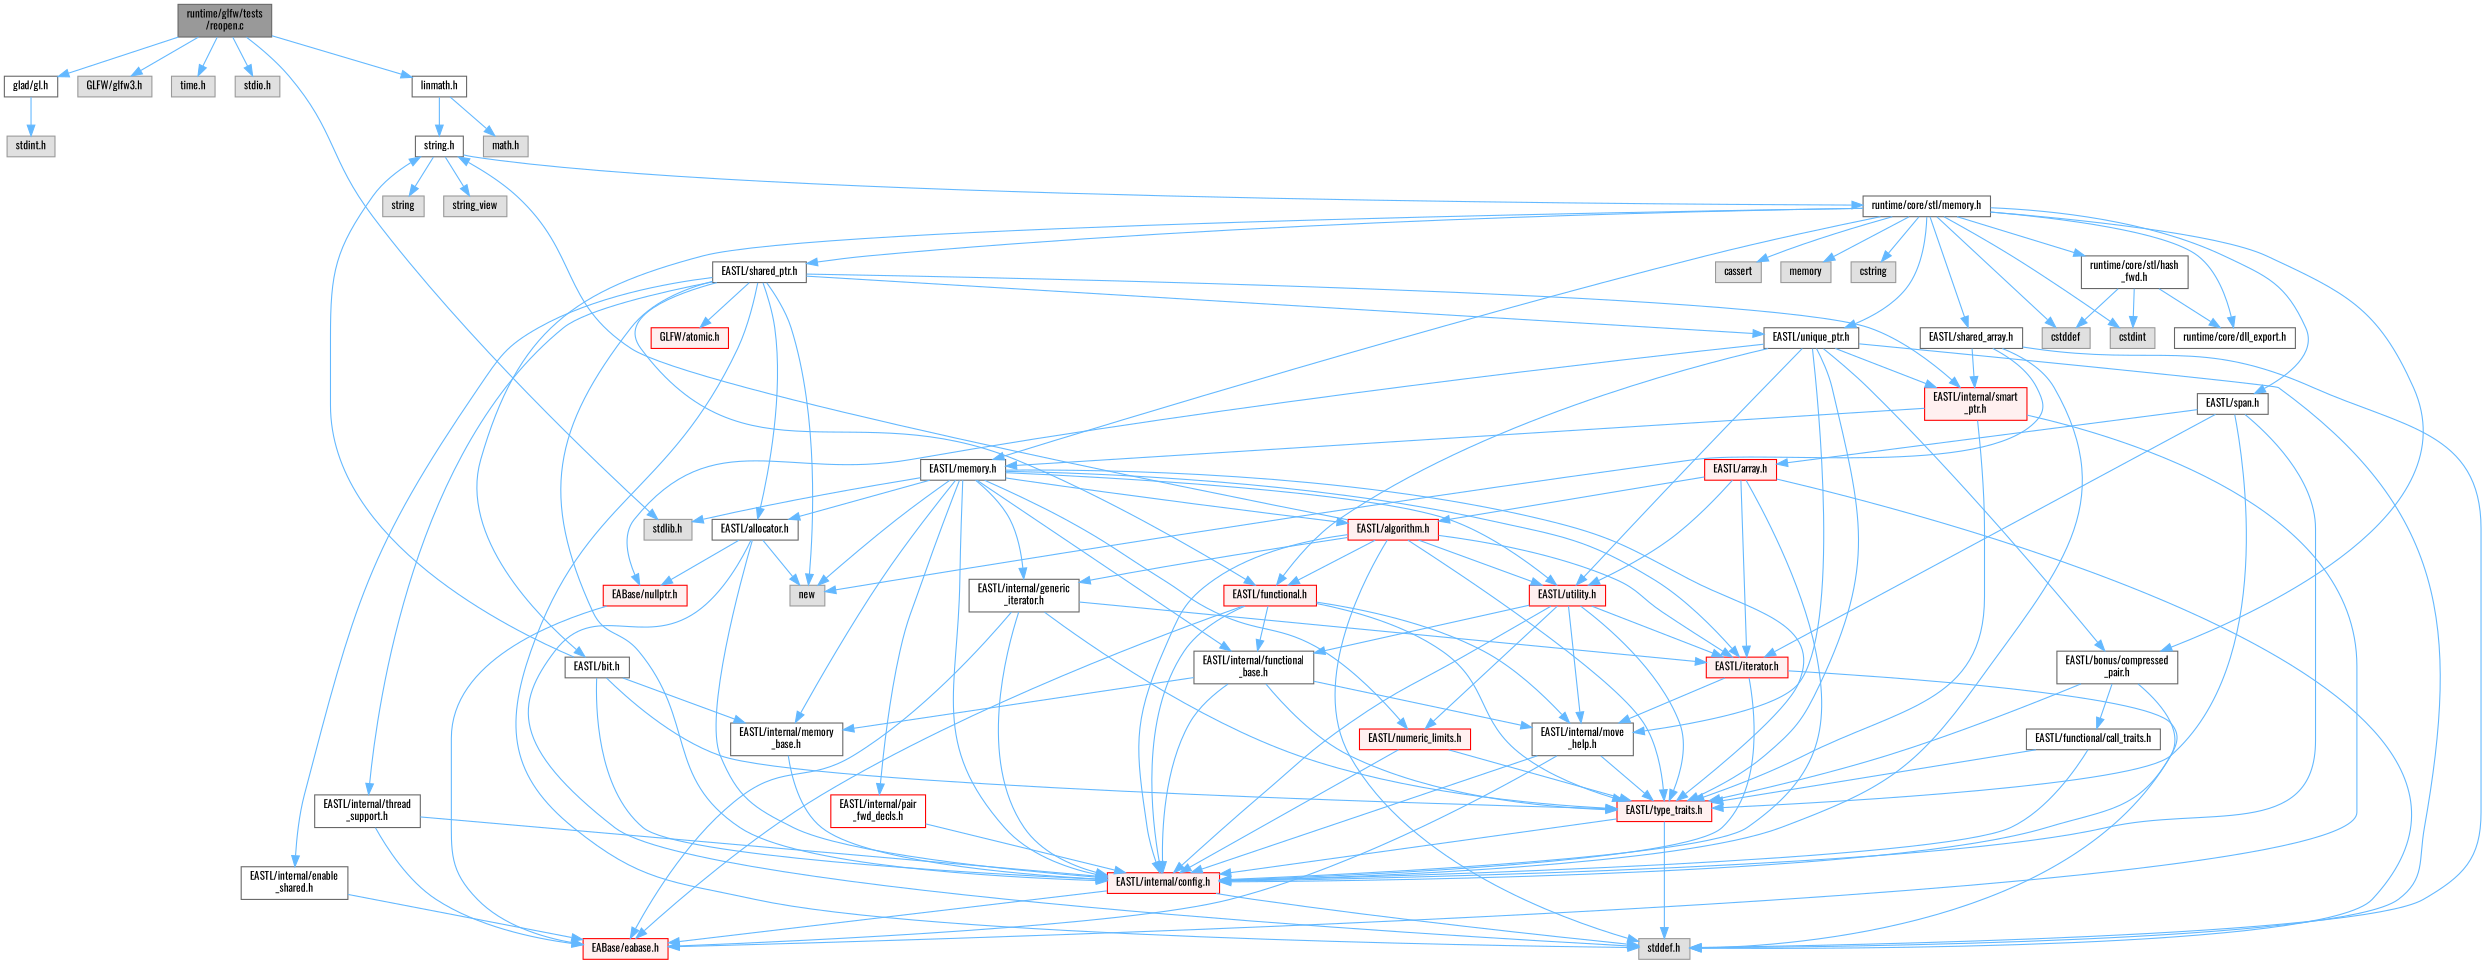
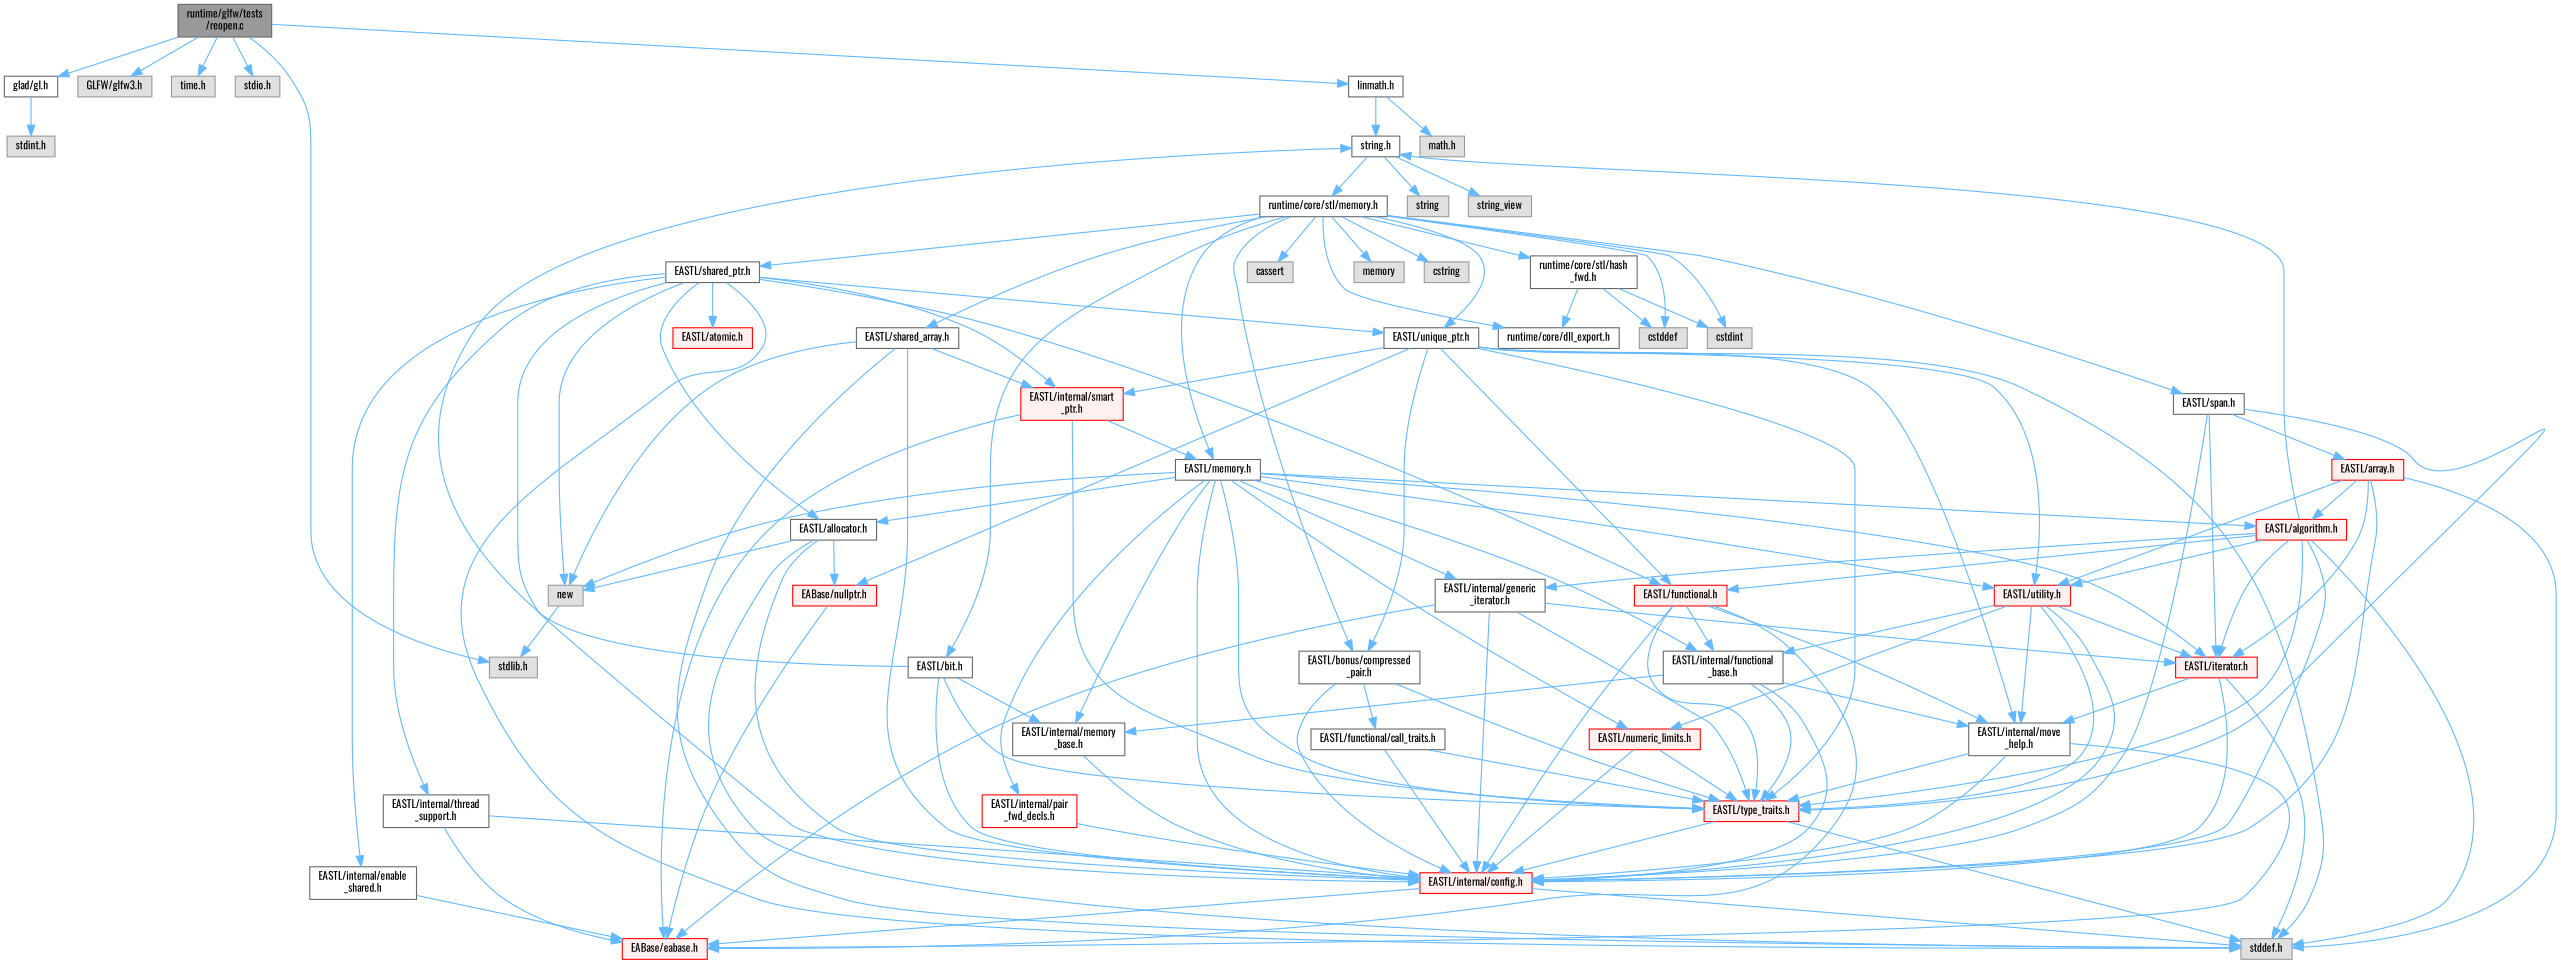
(690, 338) -> (713, 338)
(822, 495) -> (543, 627)
